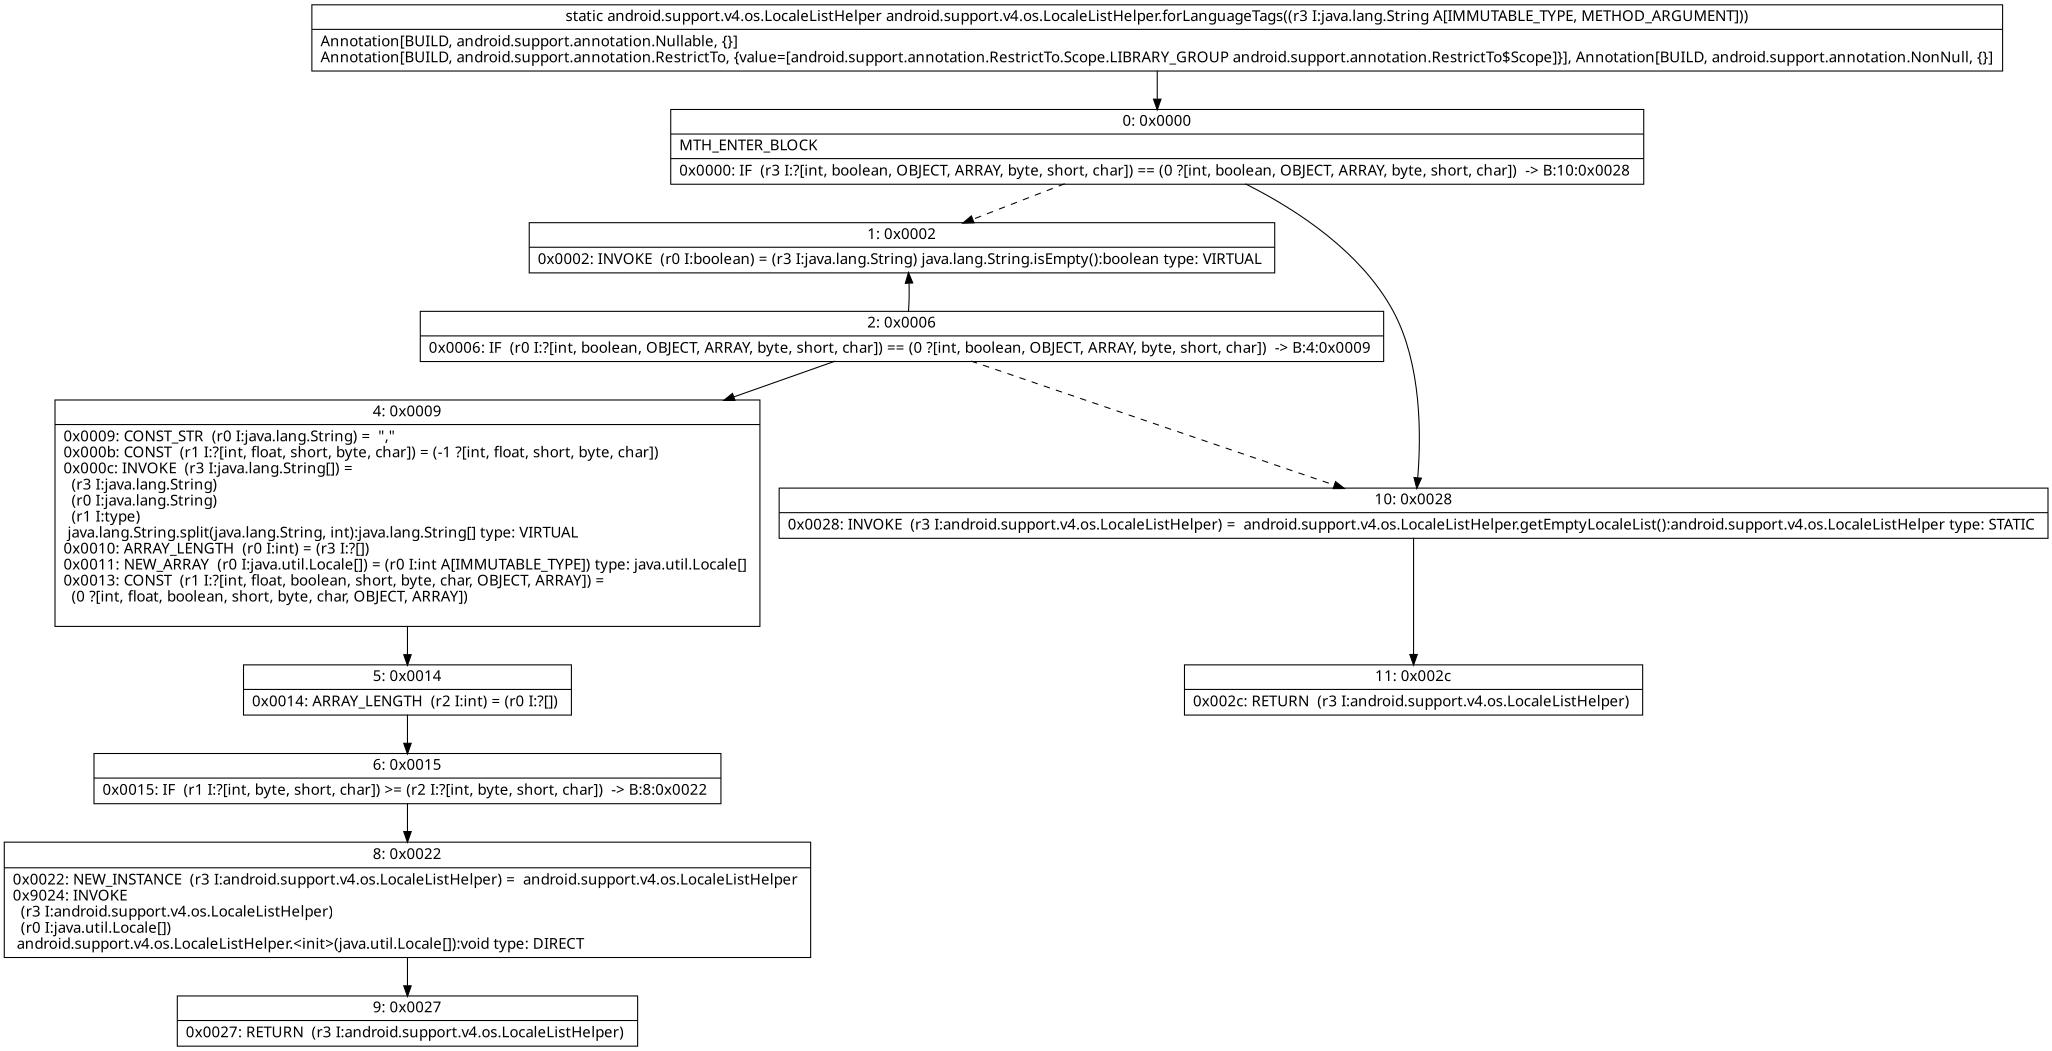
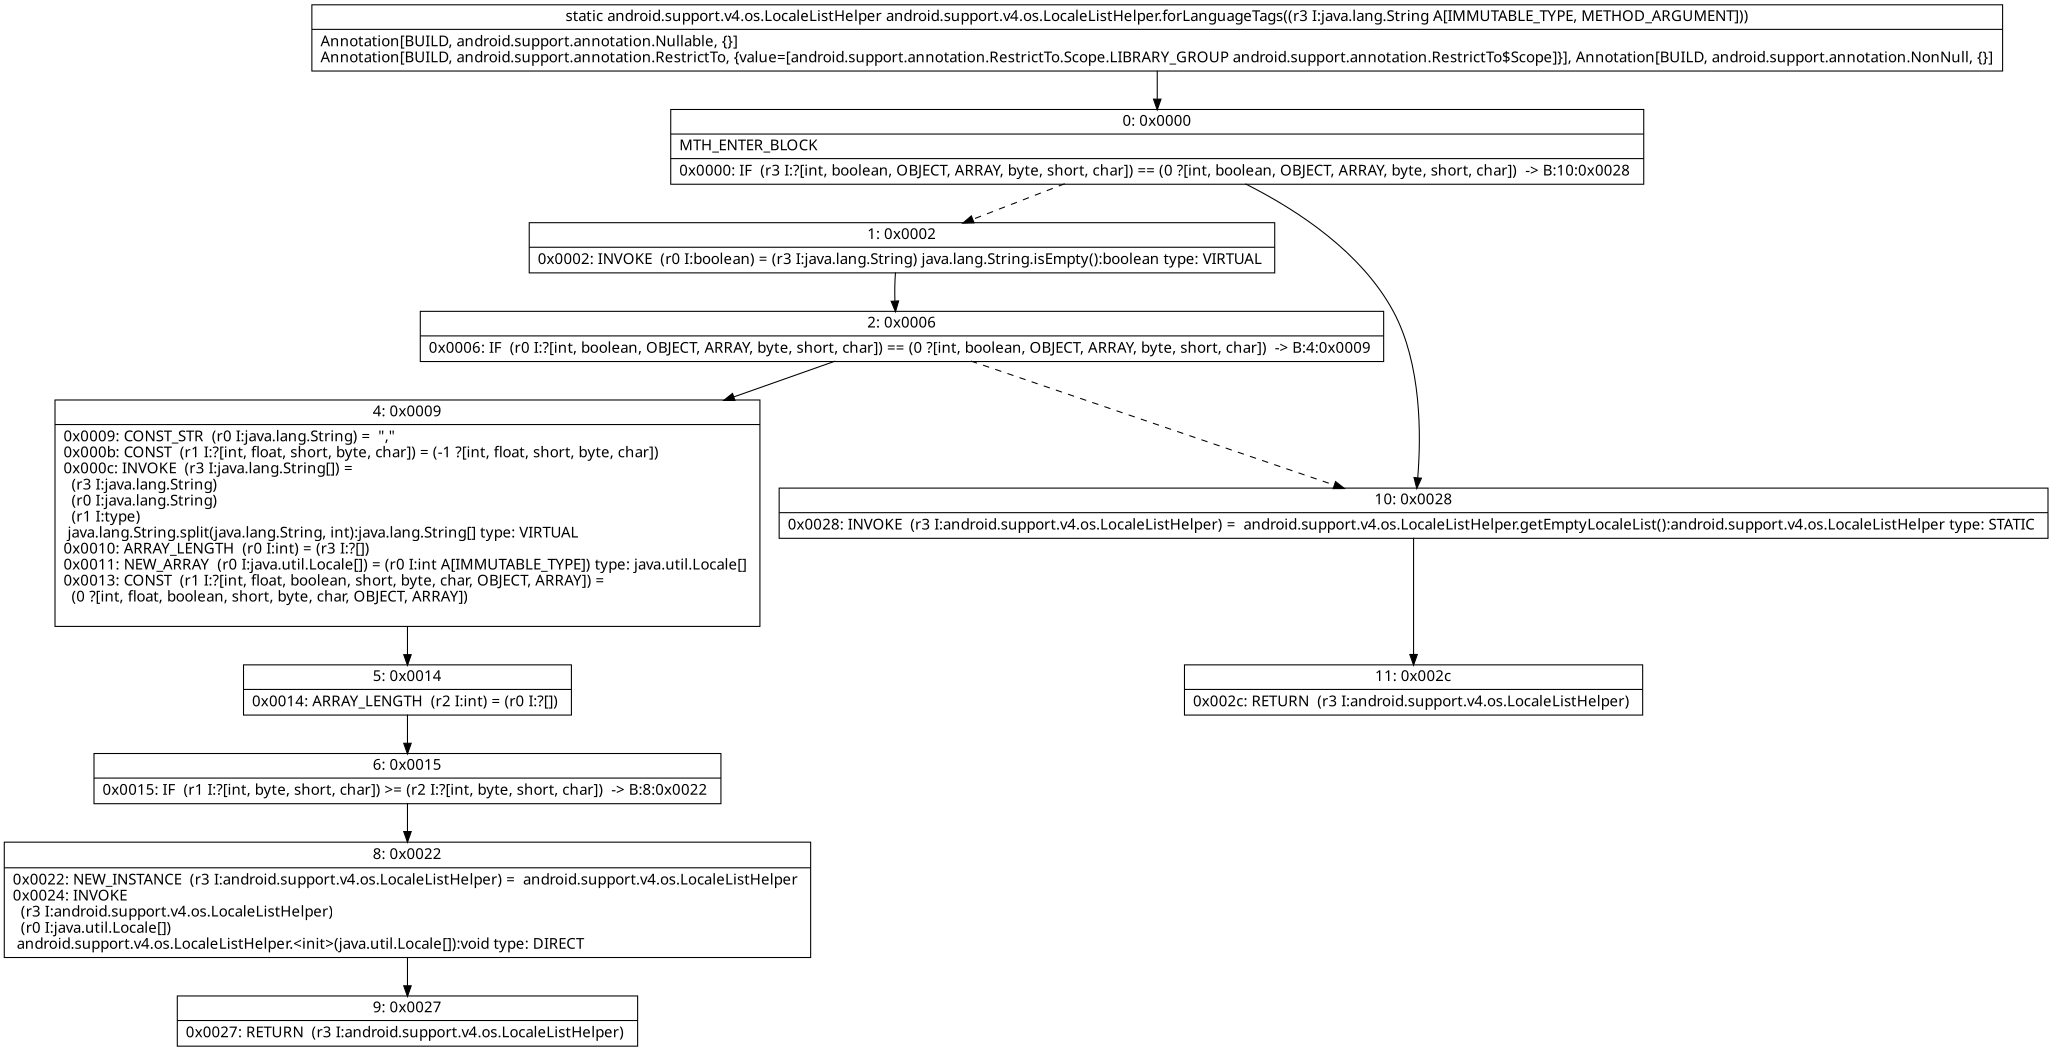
(909, 298) -> (895, 287)
(74, 896) -> (74, 896)
